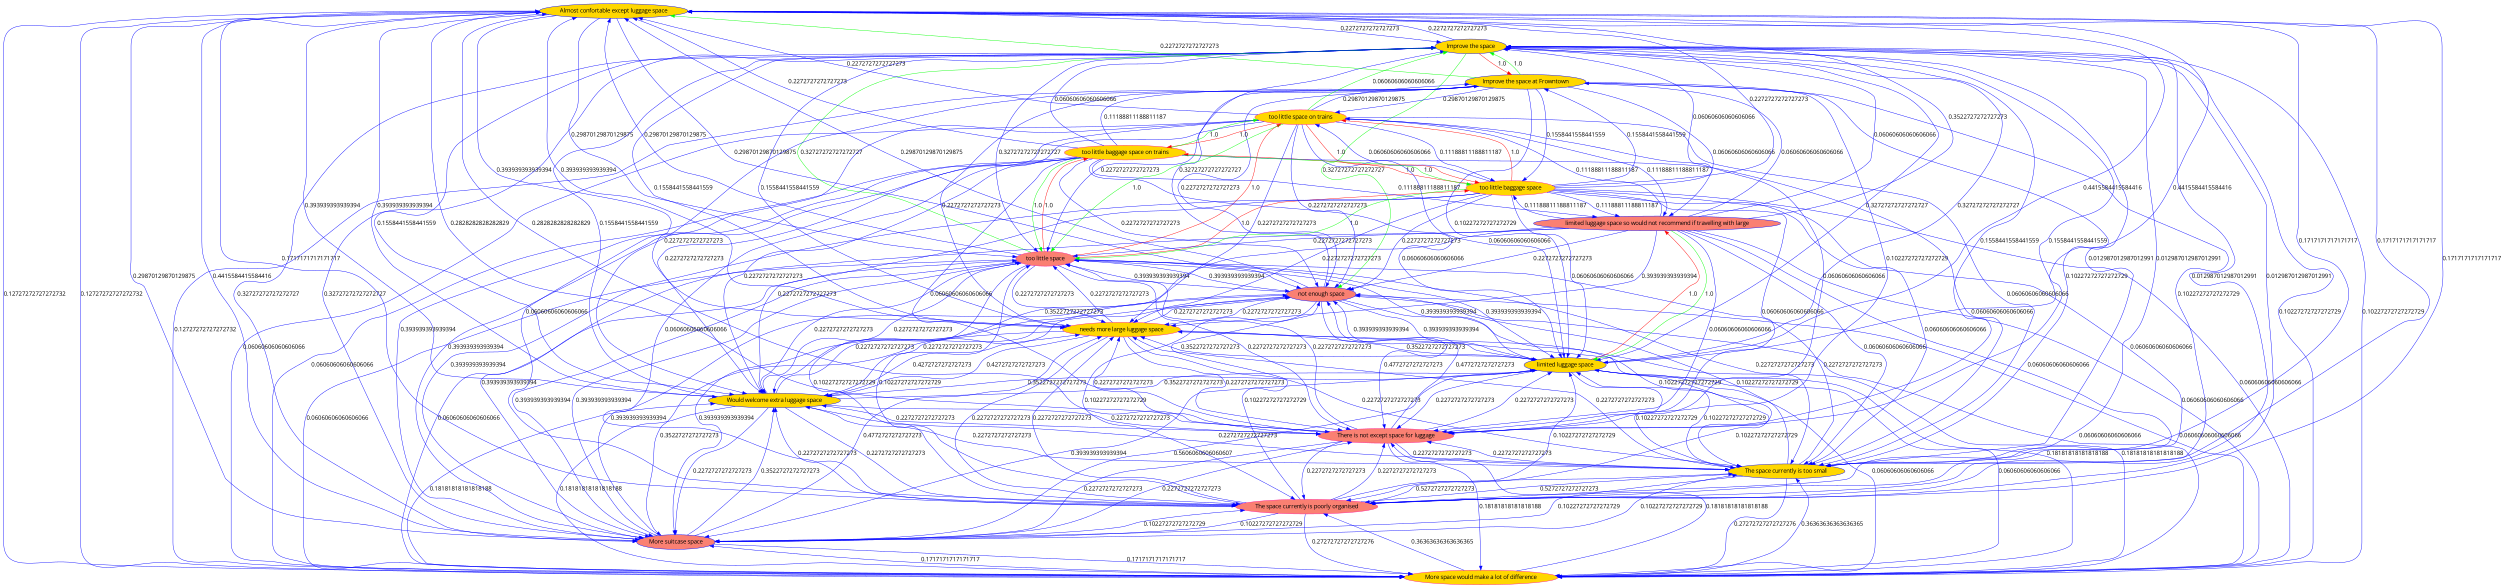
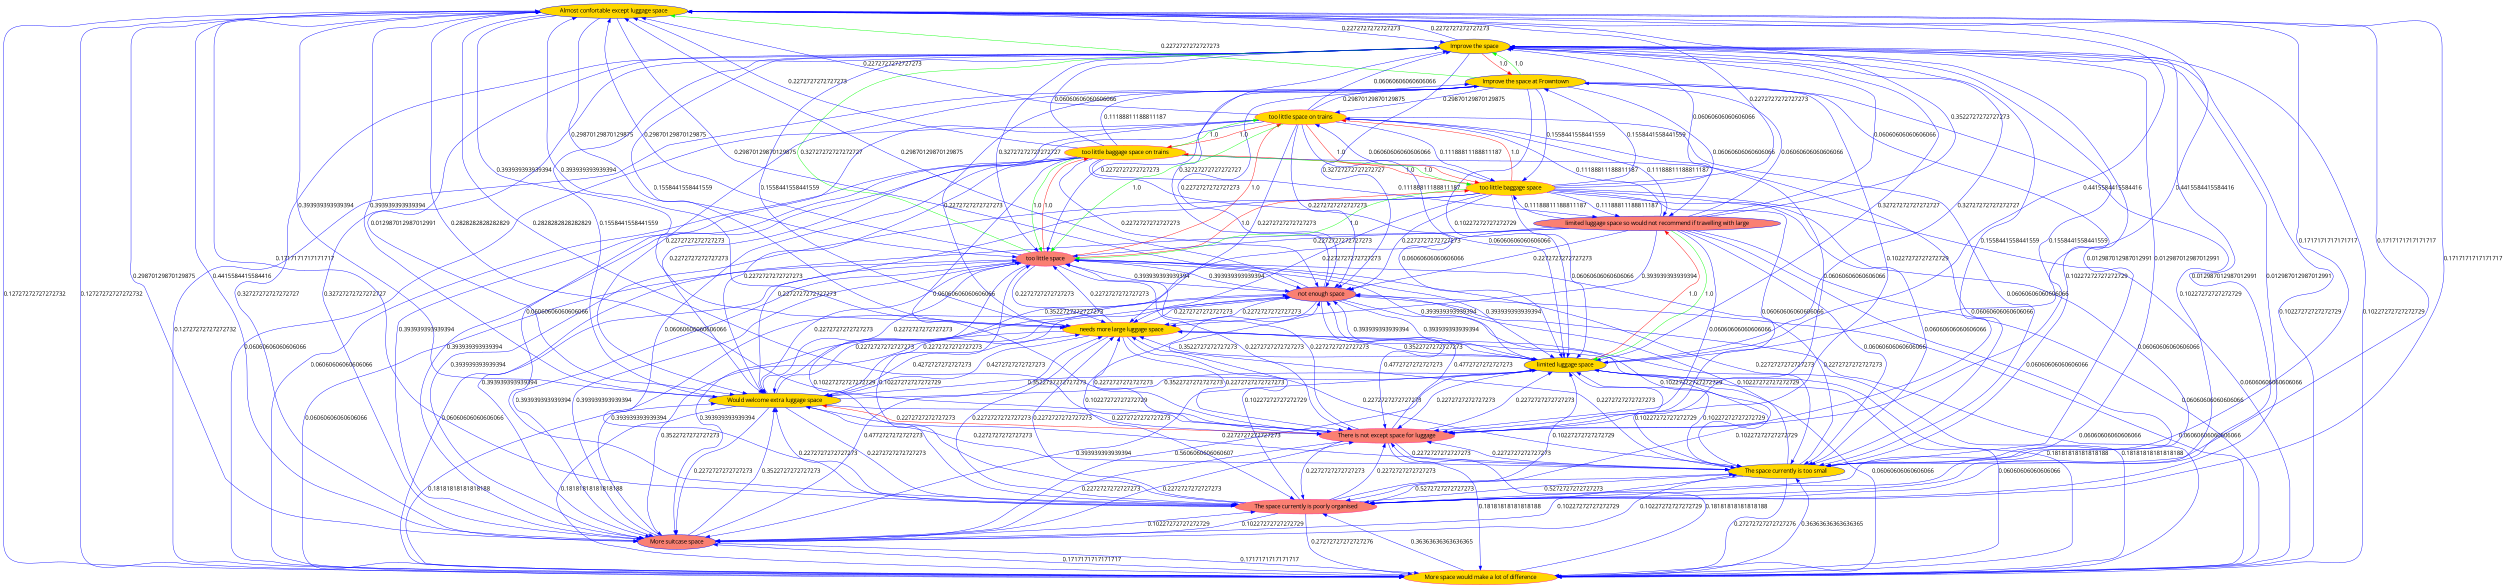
(1373, 75) -> (1374, 74)
(1322, 169) -> (1322, 168)
(407, 223) -> (403, 223)
(1073, 427) -> (1073, 427)
